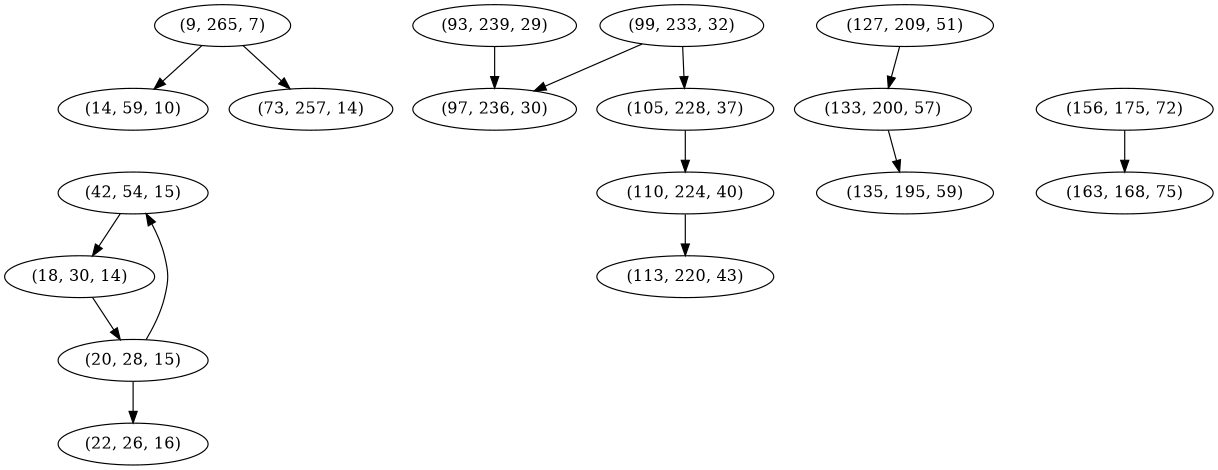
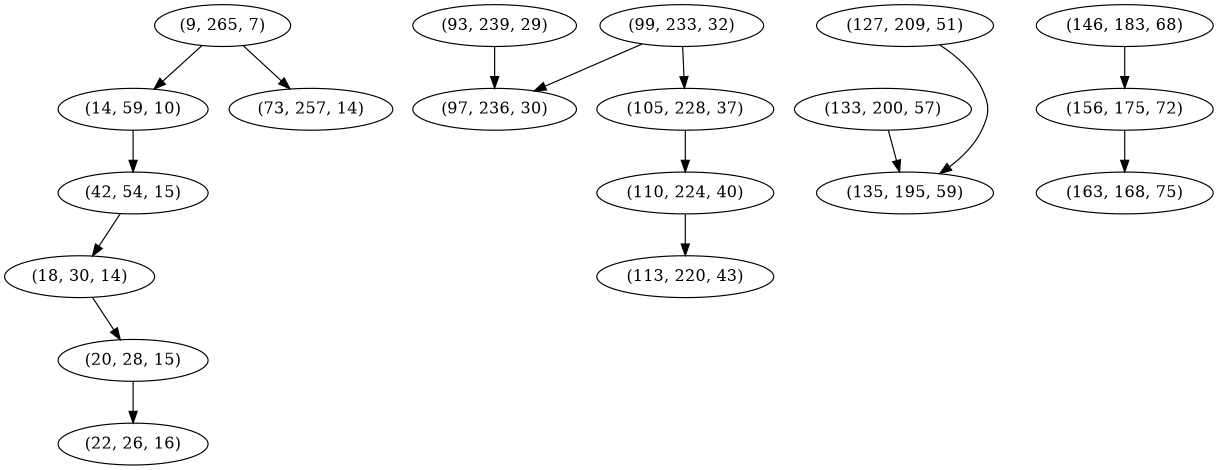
none -> (1125, 26)
(895, 62) -> (987, 103)
(167, 283) -> (133, 145)
